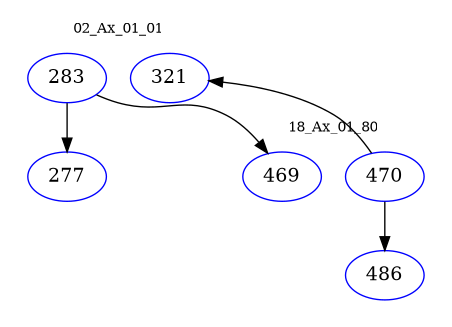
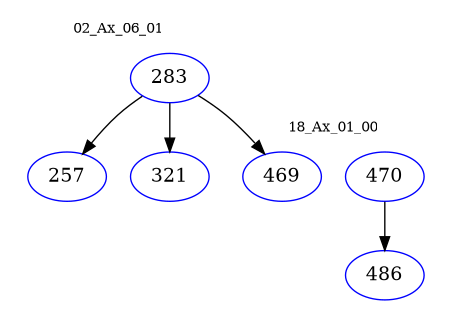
(118, 29) -> (118, 29)
(306, 101) -> (170, 121)
(333, 128) -> (333, 128)
(67, 177) -> (67, 177)
